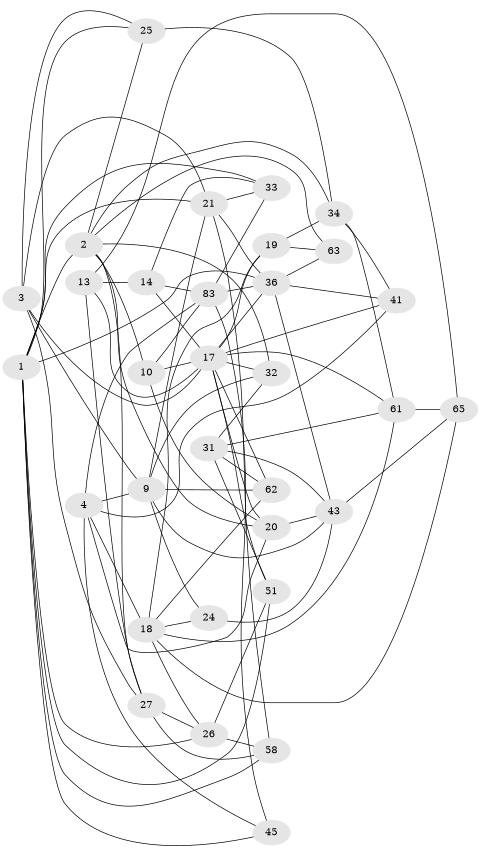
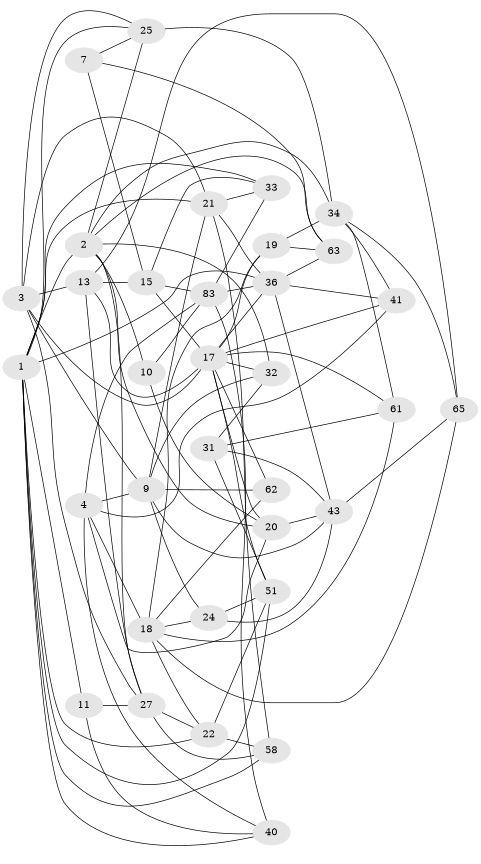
none -> (84, 60)
(147, 283) -> (147, 283)
none -> (58, 289)
(182, 365) -> none
(428, 410) -> (424, 296)
(240, 469) -> none
none -> (237, 606)
none -> (84, 705)
(209, 735) -> (209, 735)
(272, 833) -> (272, 833)
